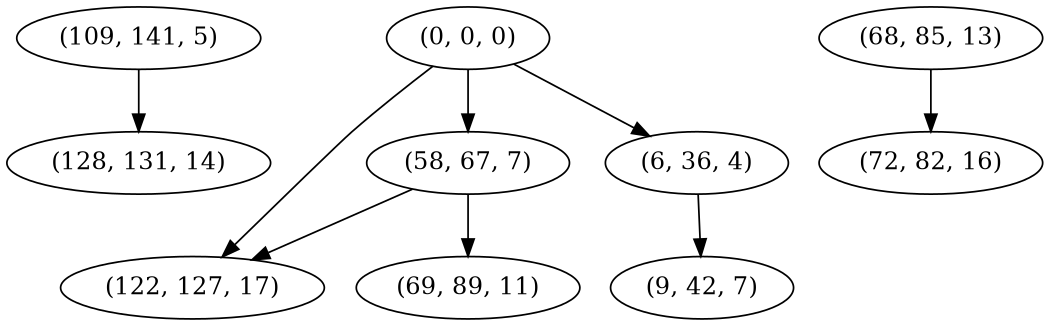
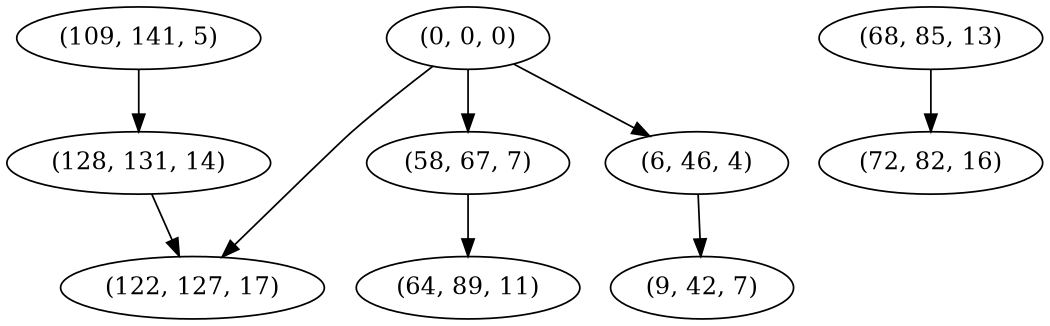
(697, 163) -> (697, 163)
(340, 221) -> (162, 217)
(468, 288) -> (468, 288)
